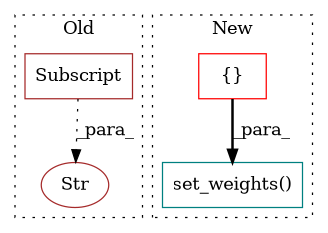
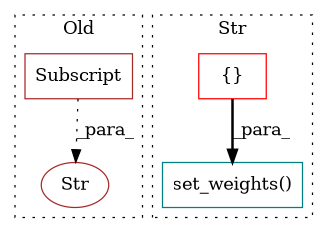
(232, 29) -> (232, 29)
